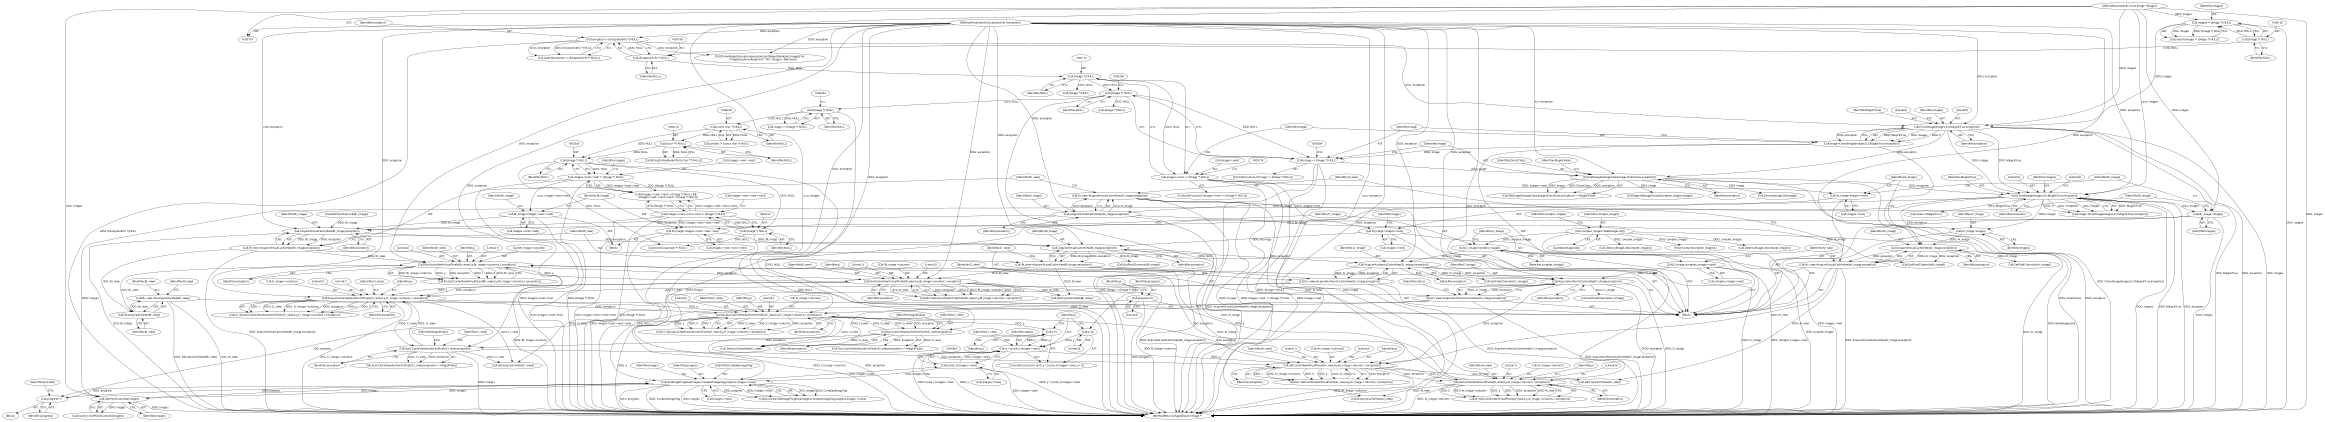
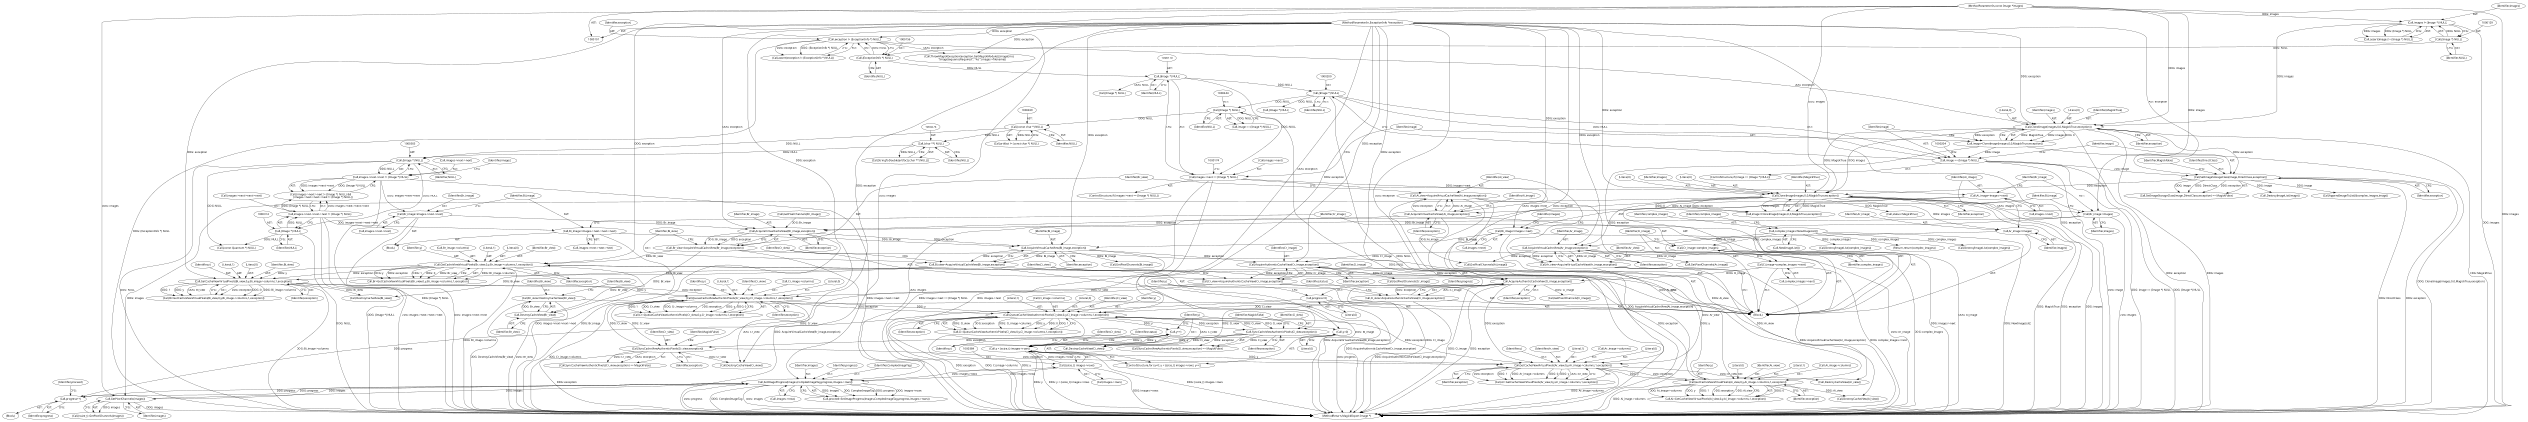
(894, 265) -> none
(486, 382) -> (567, 382)
